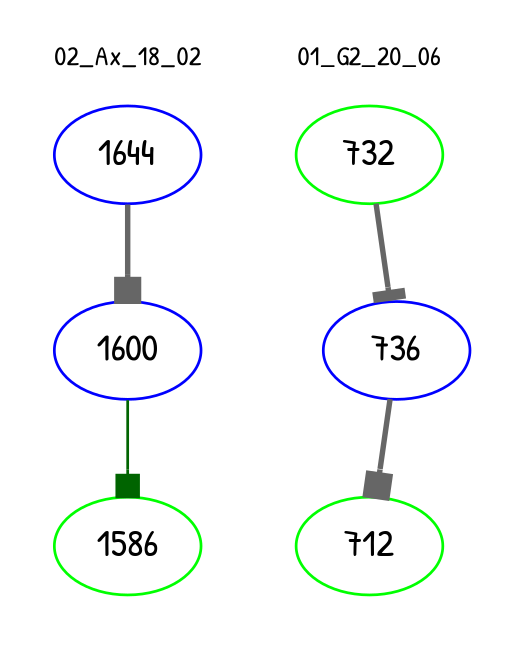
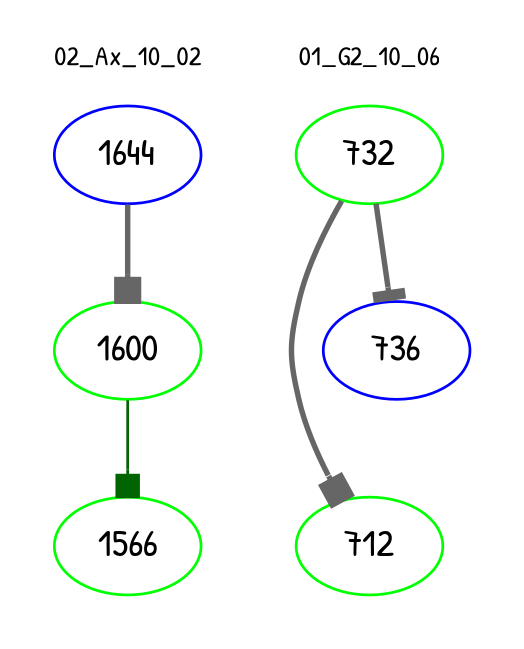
(129, 58) -> (129, 58)
(369, 58) -> (369, 58)
(128, 350) -> (128, 350)
(385, 434) -> (292, 336)
(128, 546) -> (128, 546)
